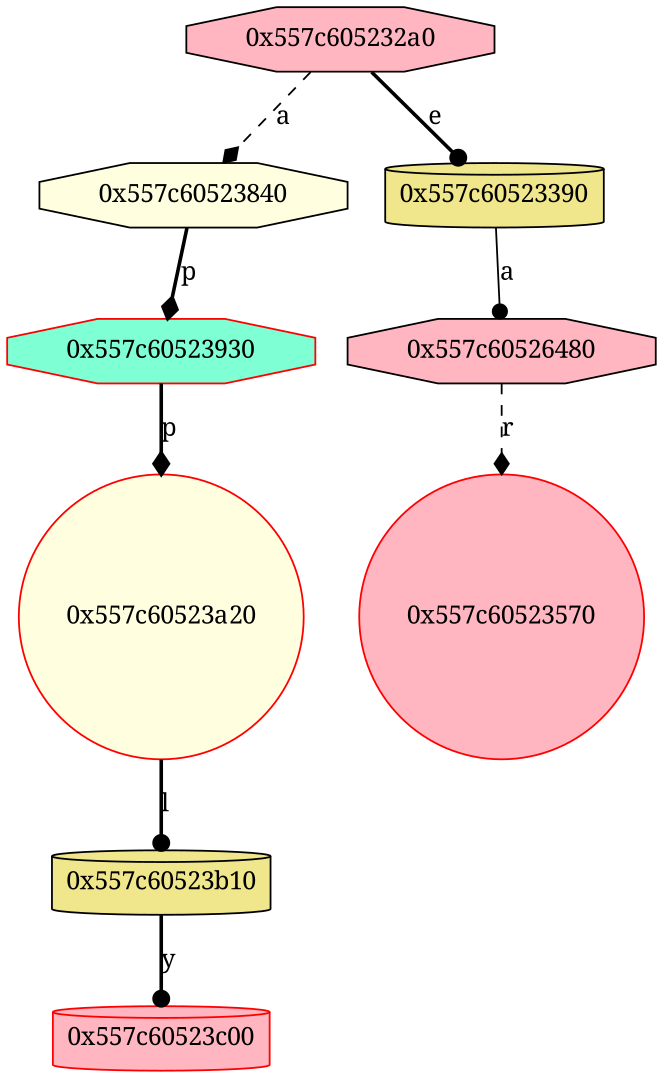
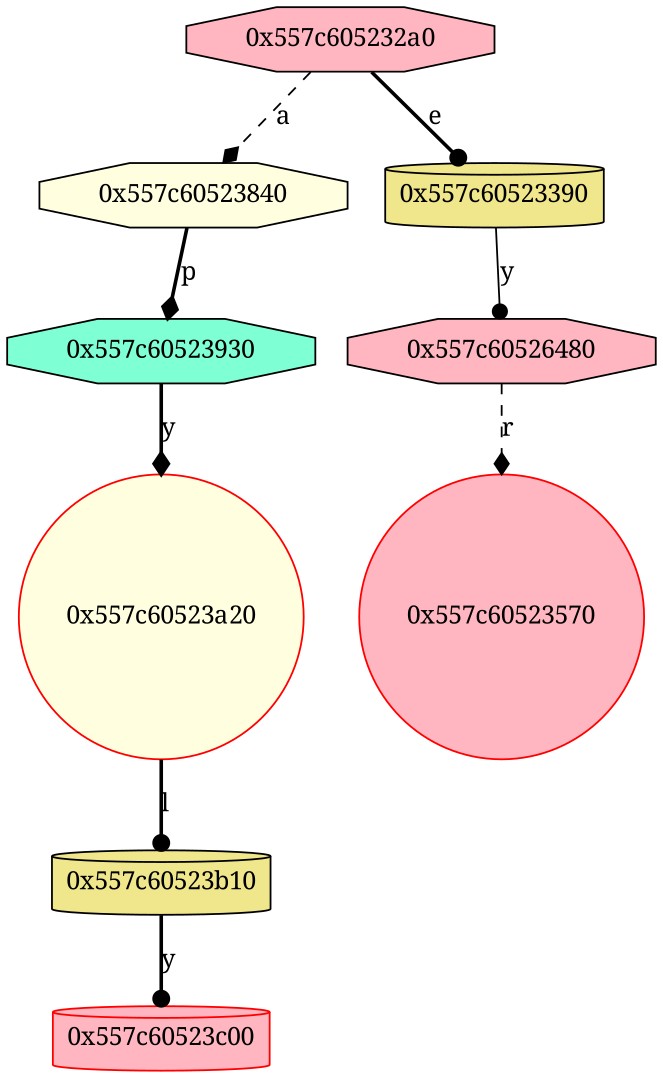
(508, 273) -> (508, 273)
(161, 351) -> (161, 351)
(169, 429) -> (169, 429)
